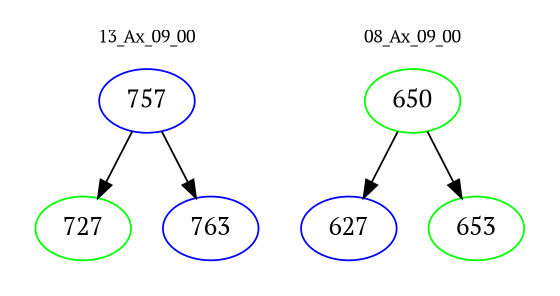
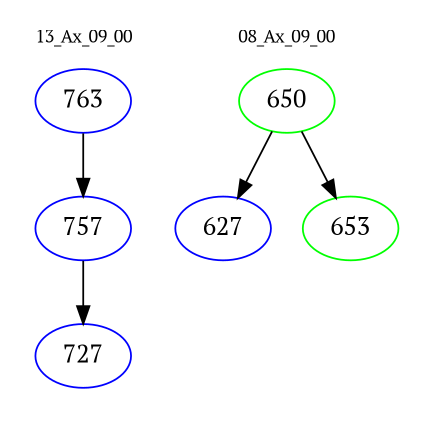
(175, 157) -> (83, 156)
(83, 228) -> (83, 356)
